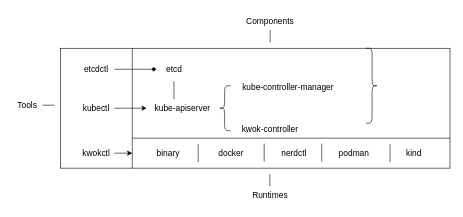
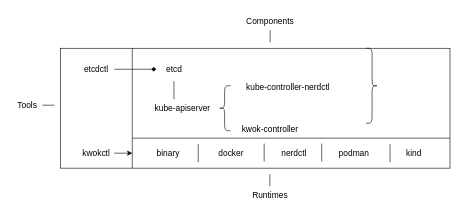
(288, 87) -> (288, 87)
(96, 108) -> none
(141, 108) -> none
